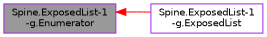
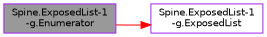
(138, 12) -> (128, 25)
